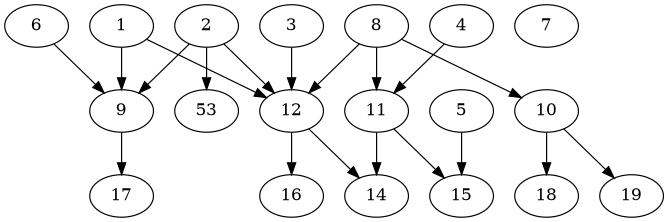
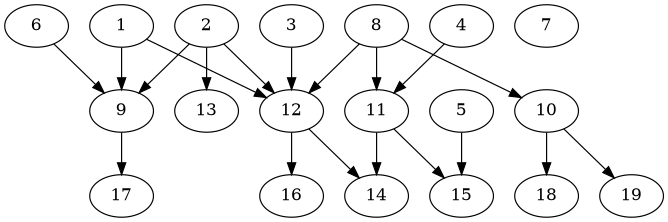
(207, 111) -> (207, 111)
